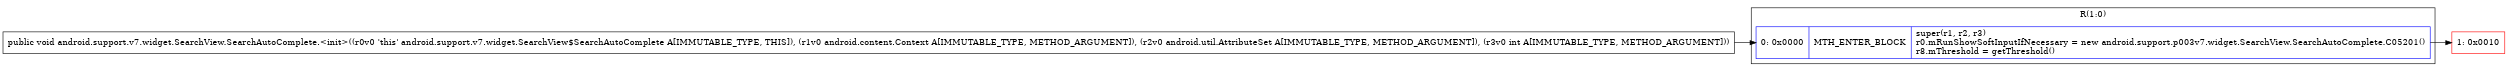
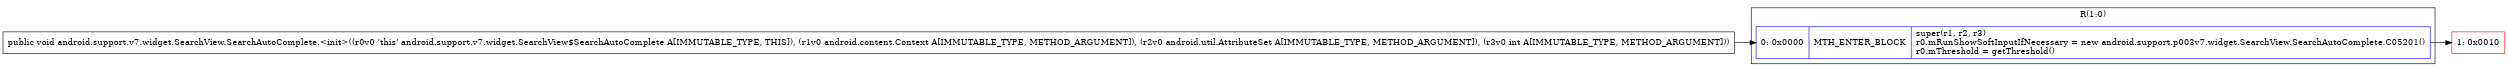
(1986, 51) -> (1986, 51)
